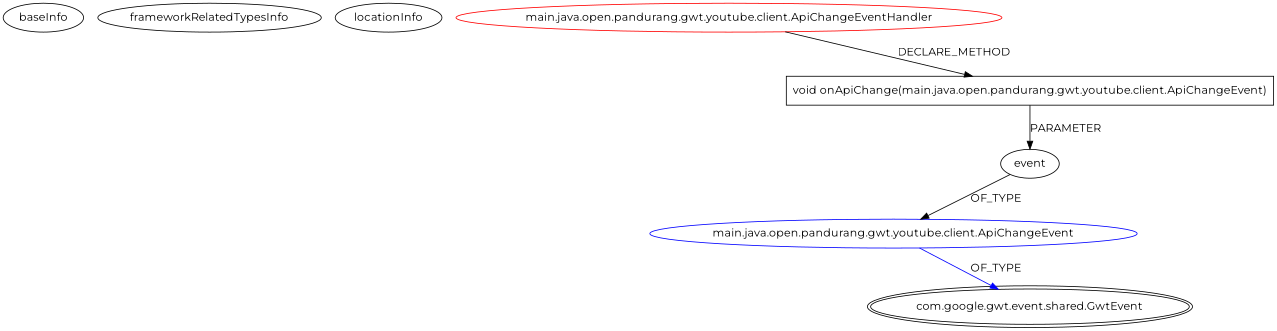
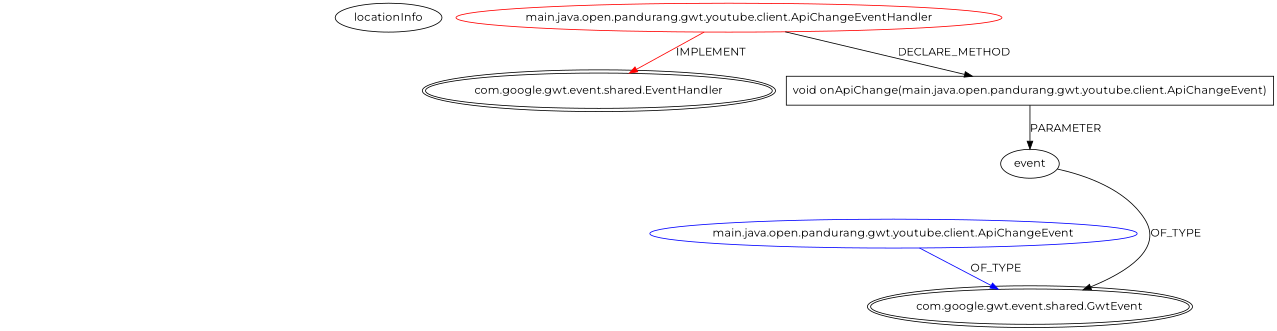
(43, 18) -> none
(210, 18) -> none
none -> (599, 91)
(969, 195) -> (1144, 218)
